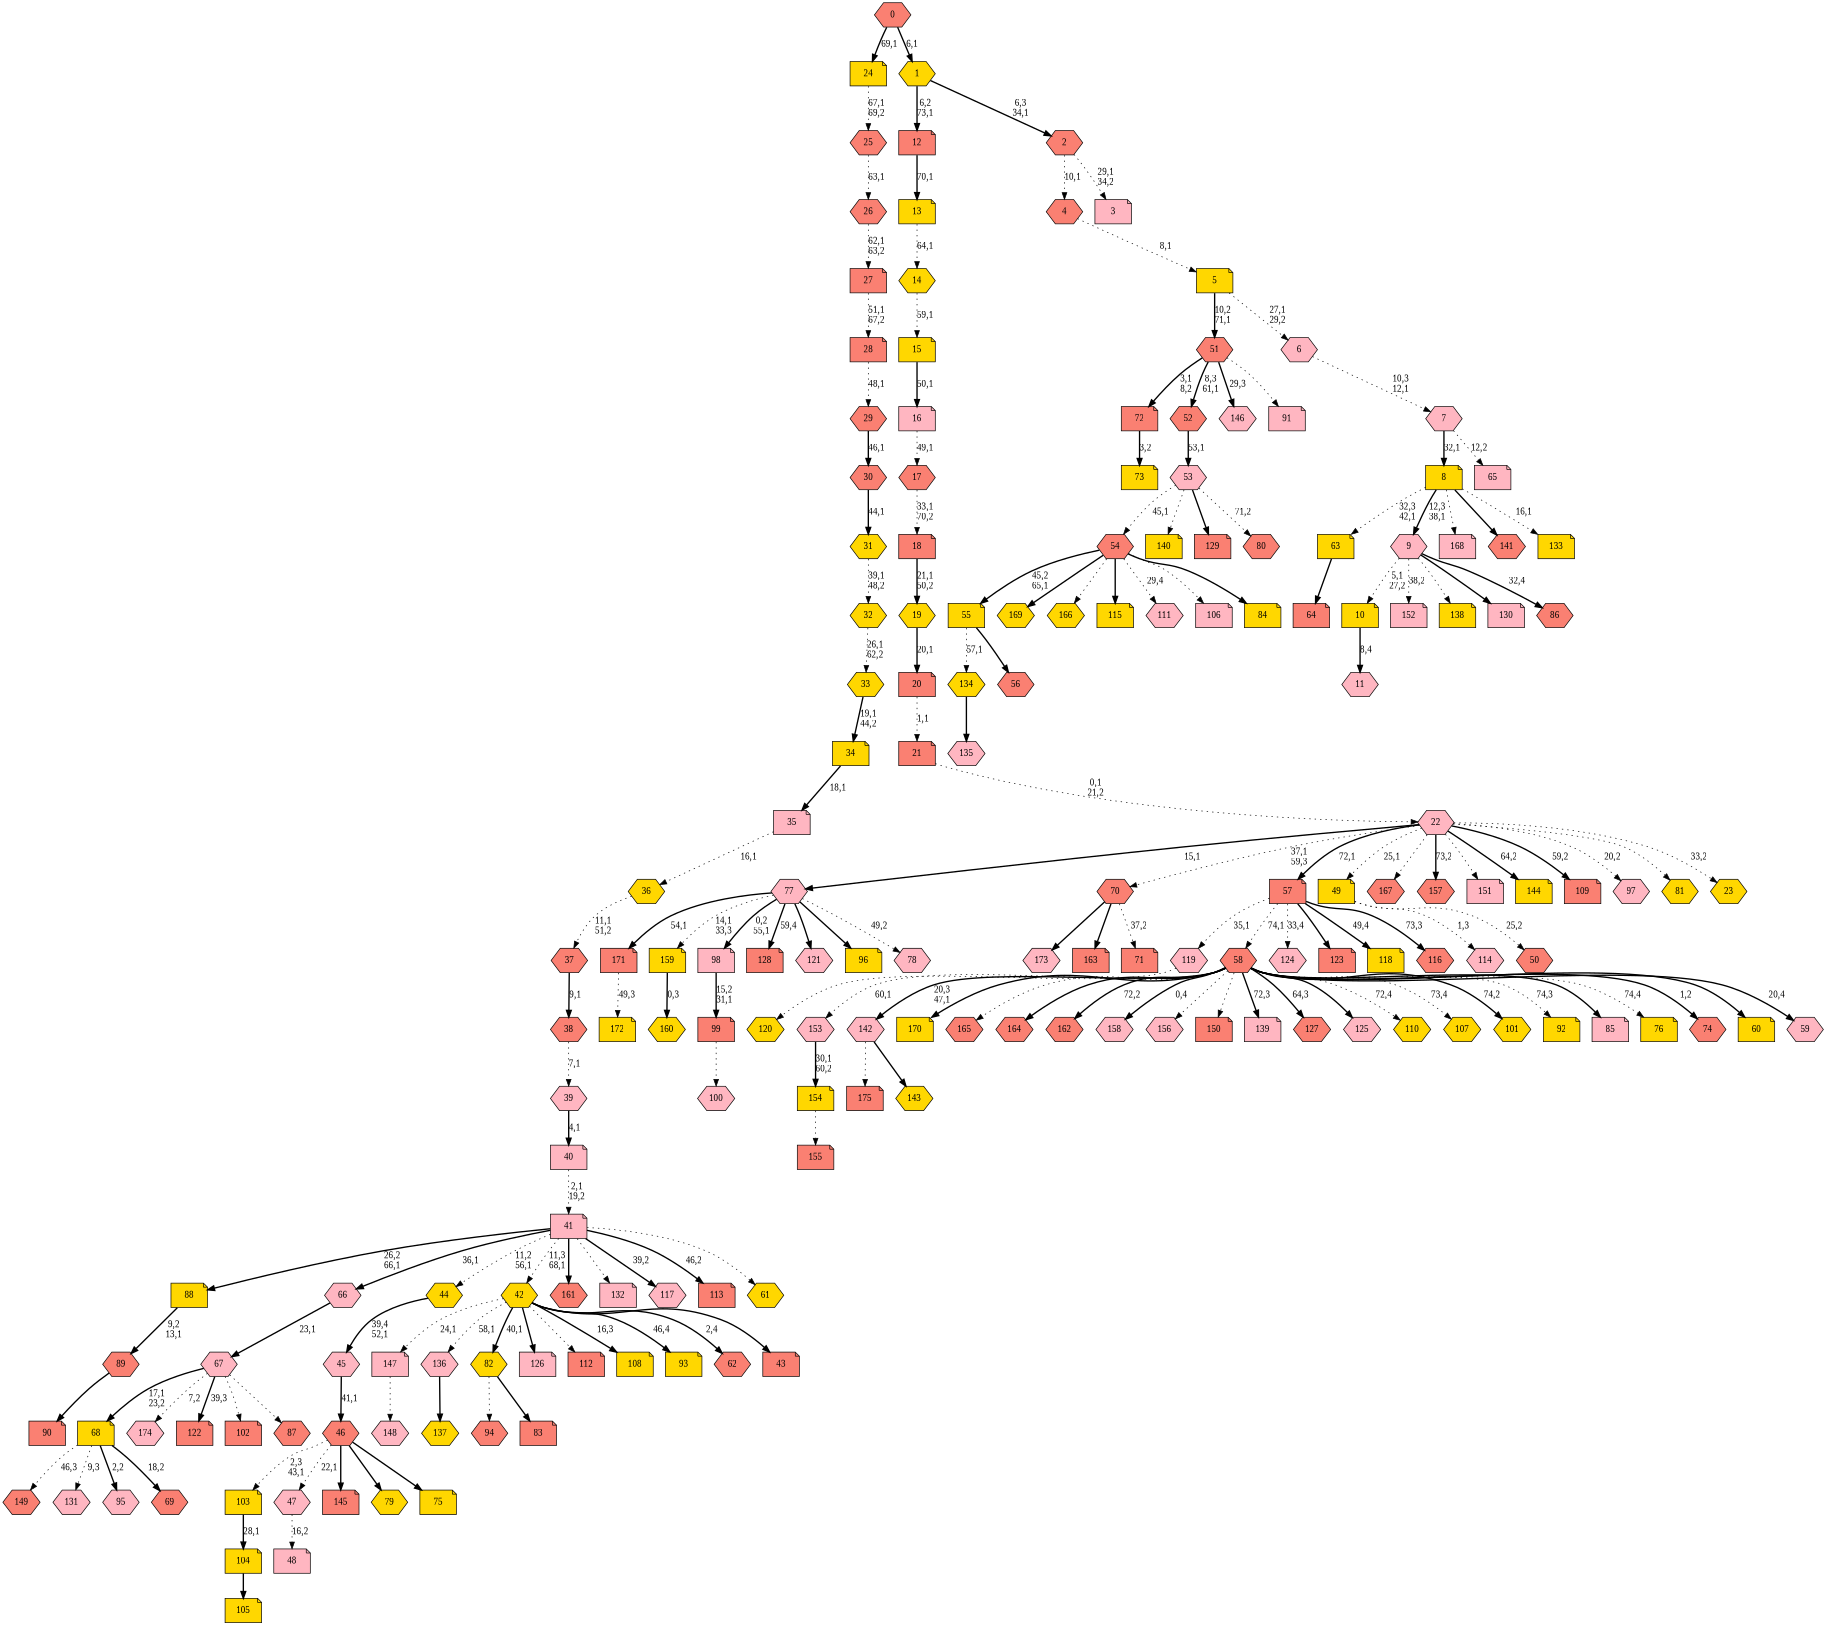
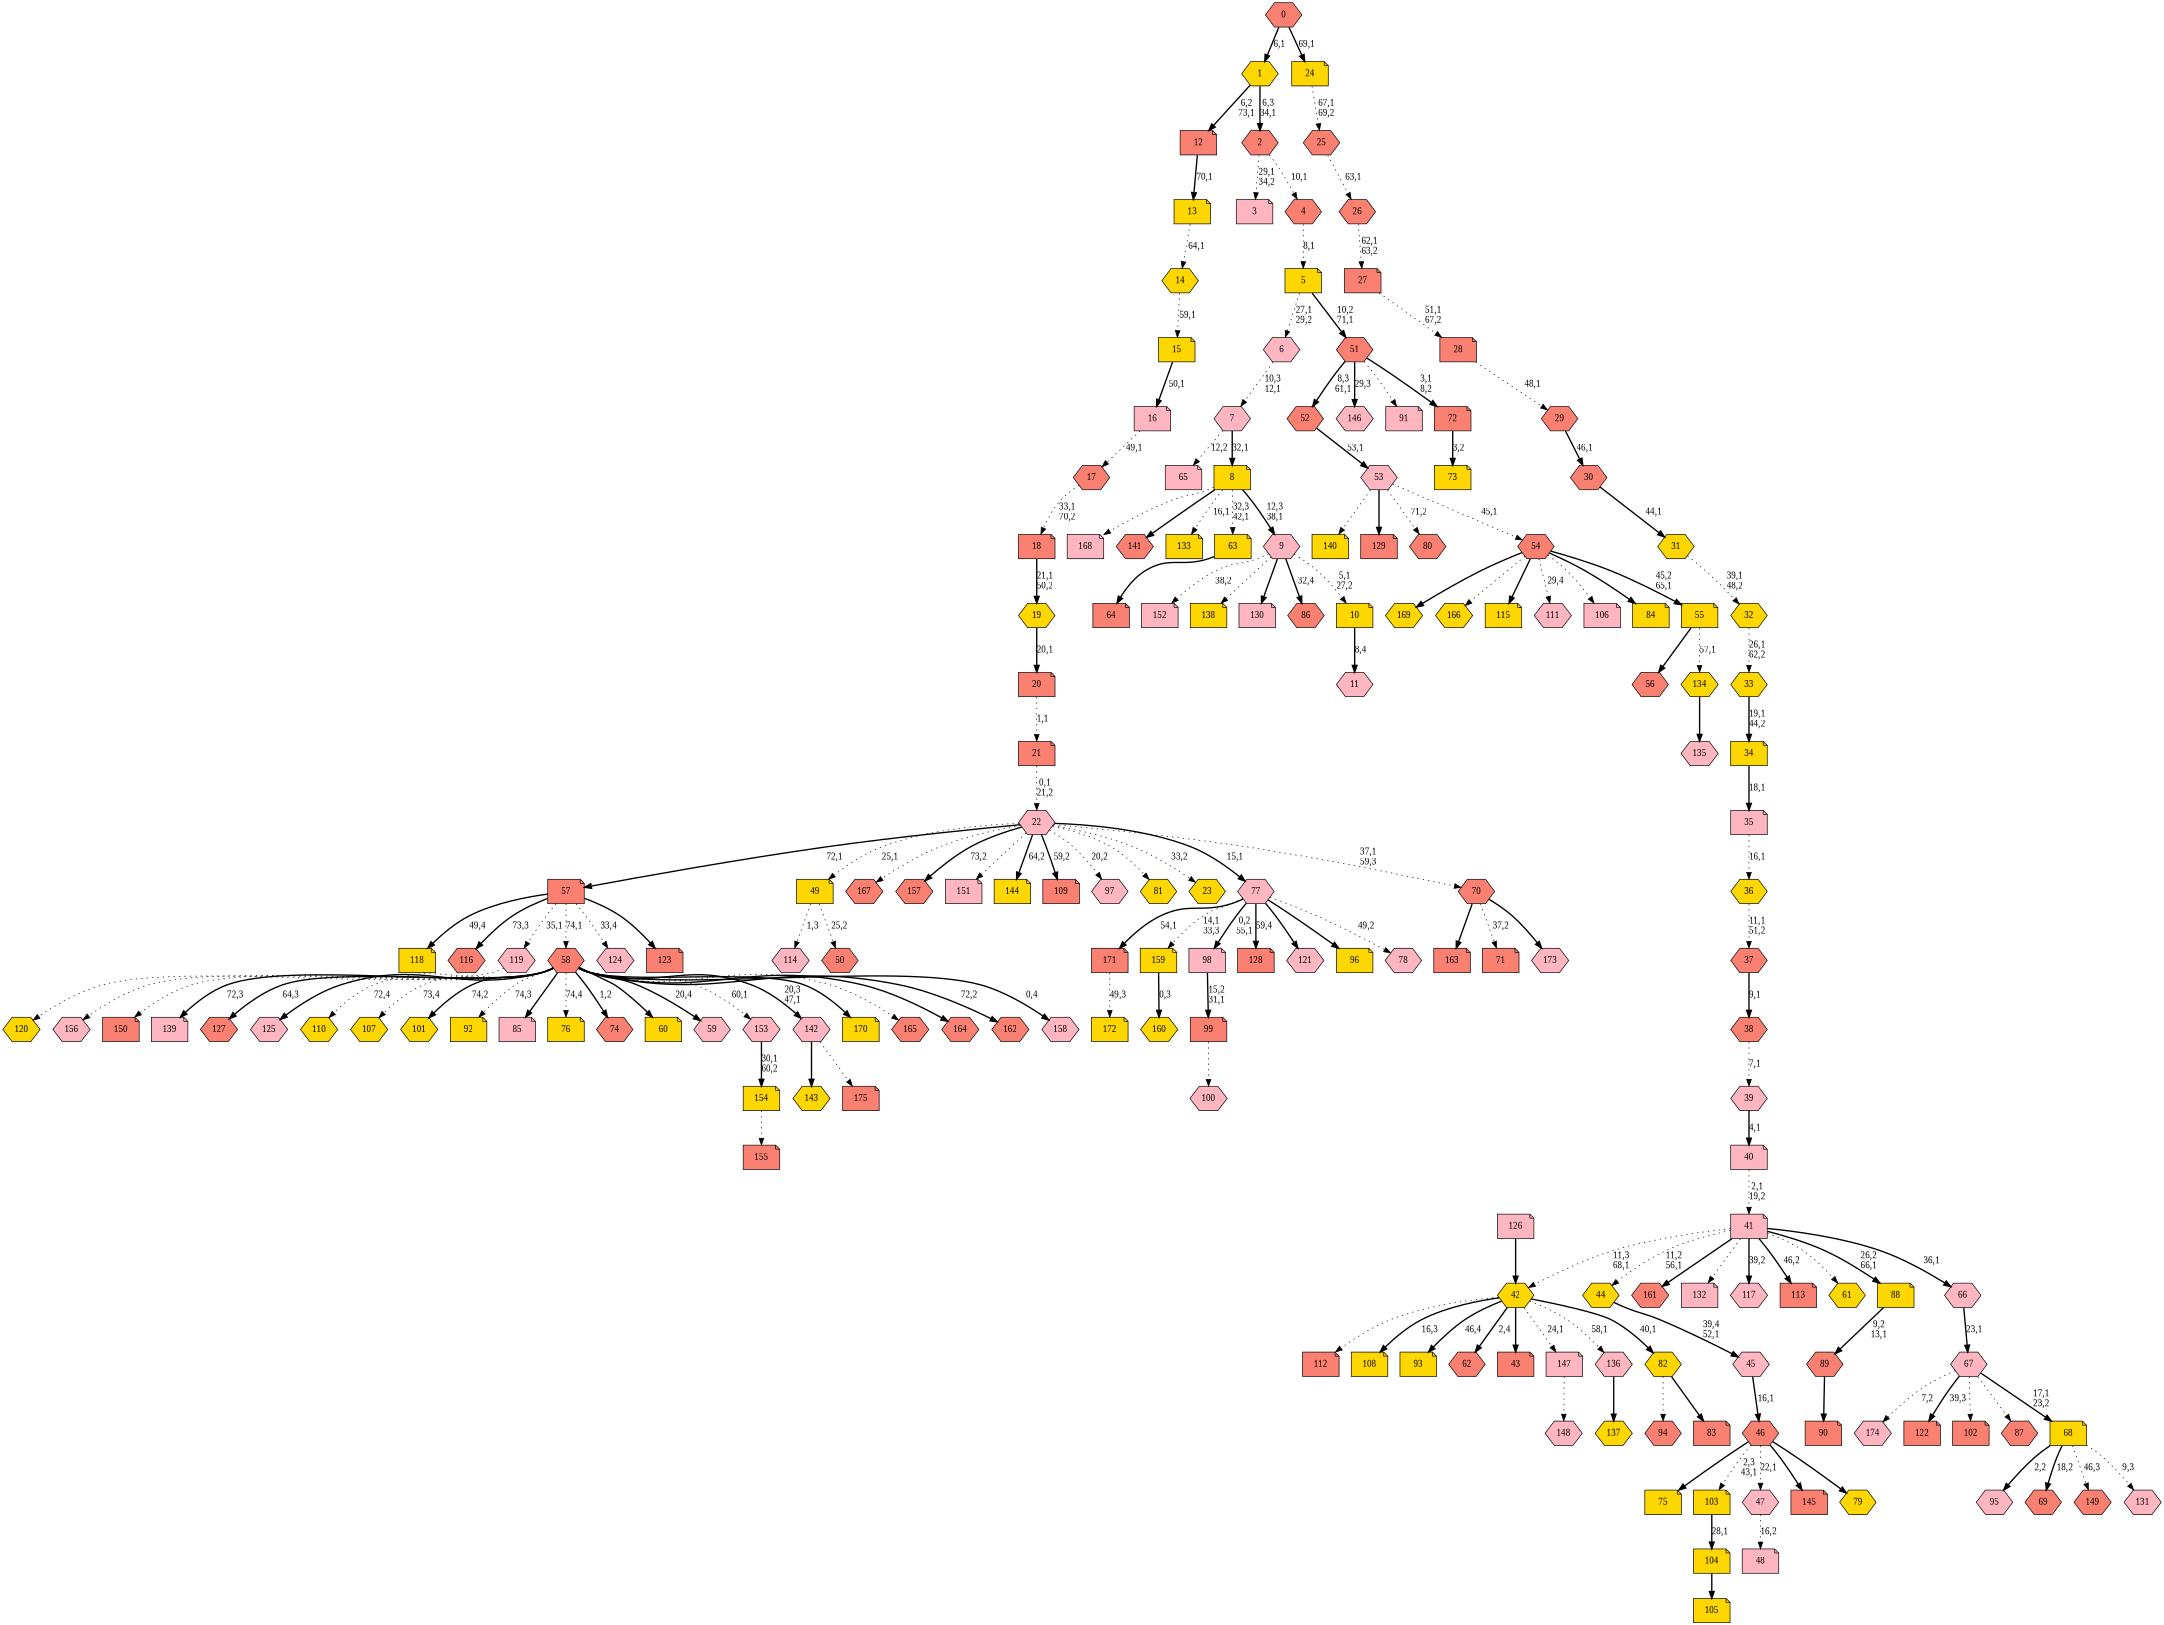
(528, 1327) -> (1516, 1257)
(350, 1399) -> (1766, 1399)
